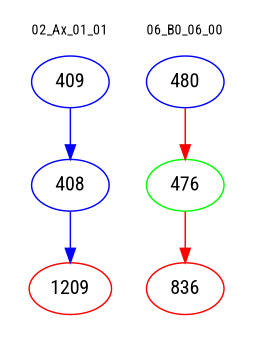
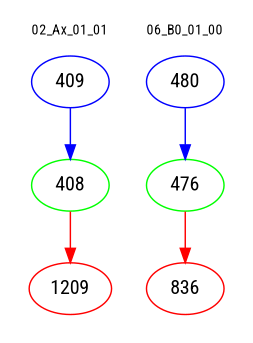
(185, 31) -> (185, 31)
(185, 127) -> (185, 127)
(70, 185) -> (70, 185)
(70, 230) -> (70, 230)
